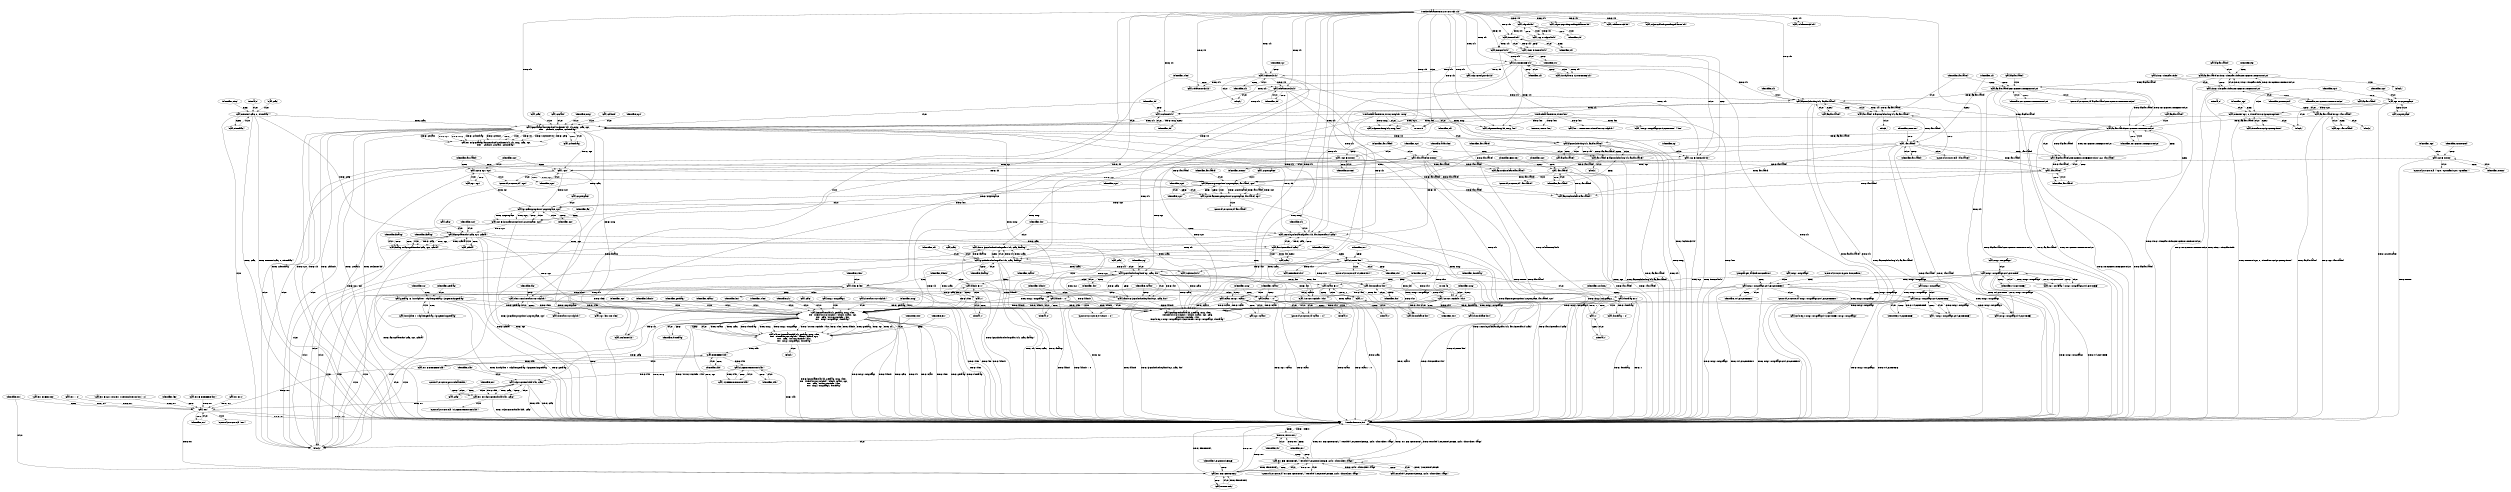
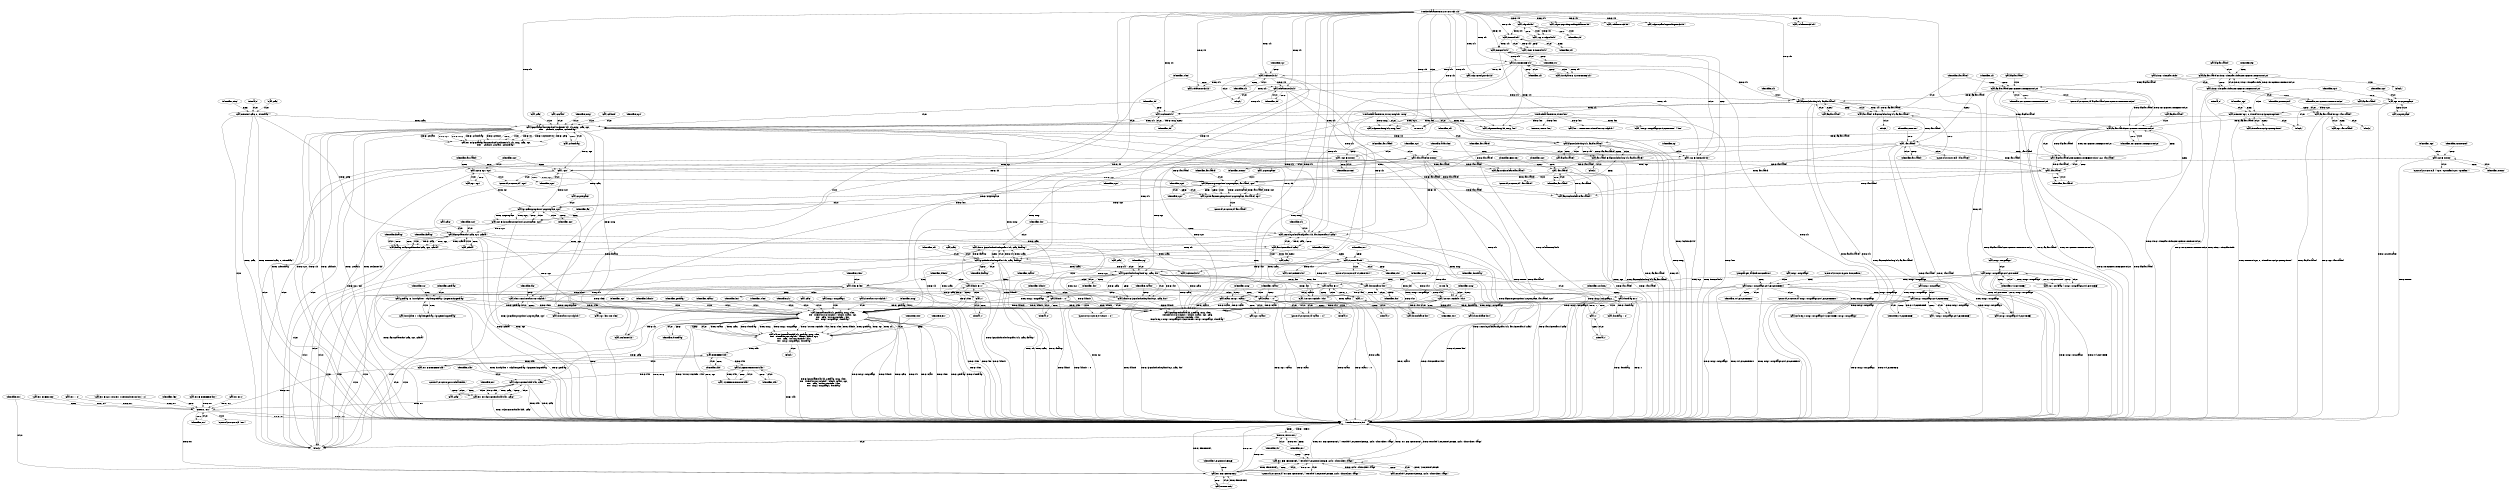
(1666, 25) -> (1666, 25)
(237, 128) -> none
(1353, 260) -> (1353, 260)
(1294, 273) -> (1294, 273)
(203, 410) -> (203, 410)
(455, 410) -> none
